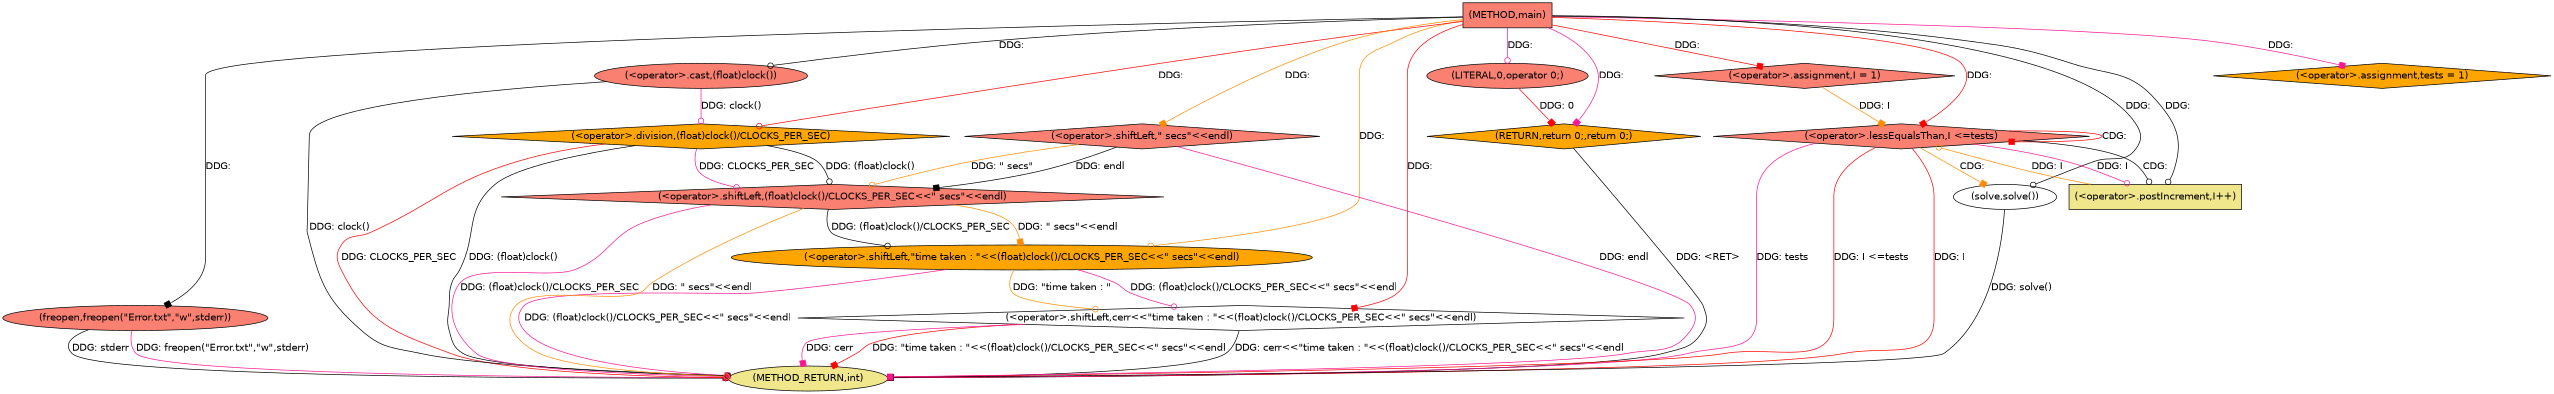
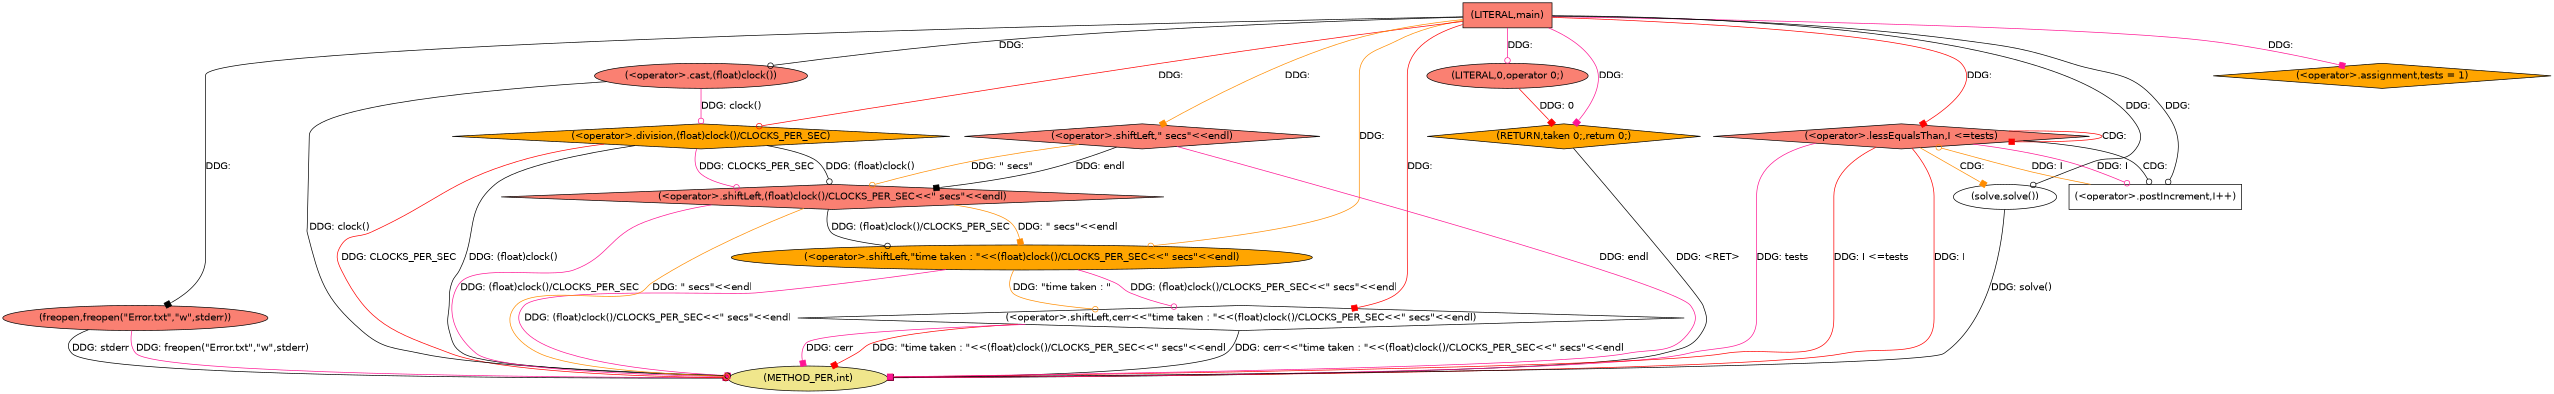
(1508, 15) -> (1508, 15)
(1805, 76) -> none
(1564, 136) -> (1564, 136)
(2155, 197) -> (2155, 197)
(808, 379) -> (808, 379)
